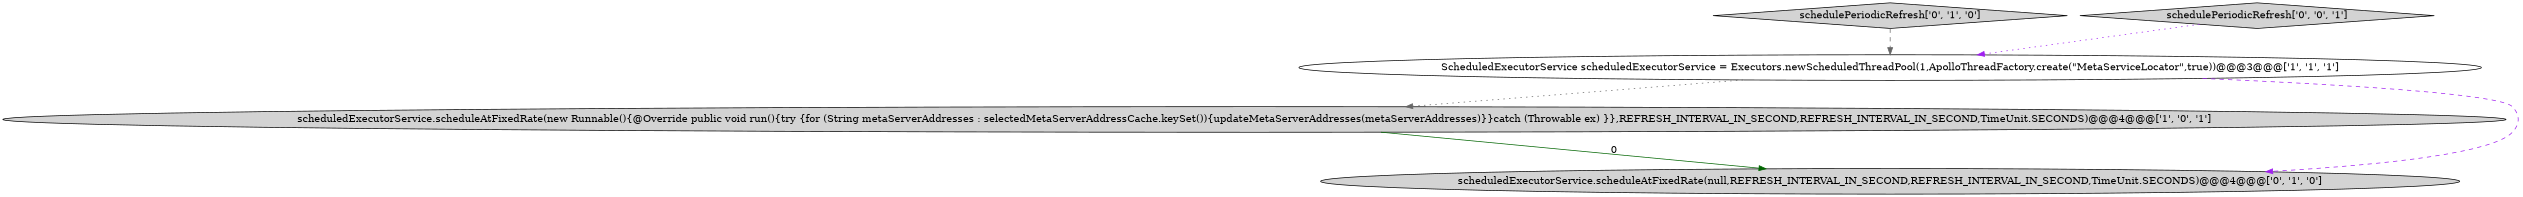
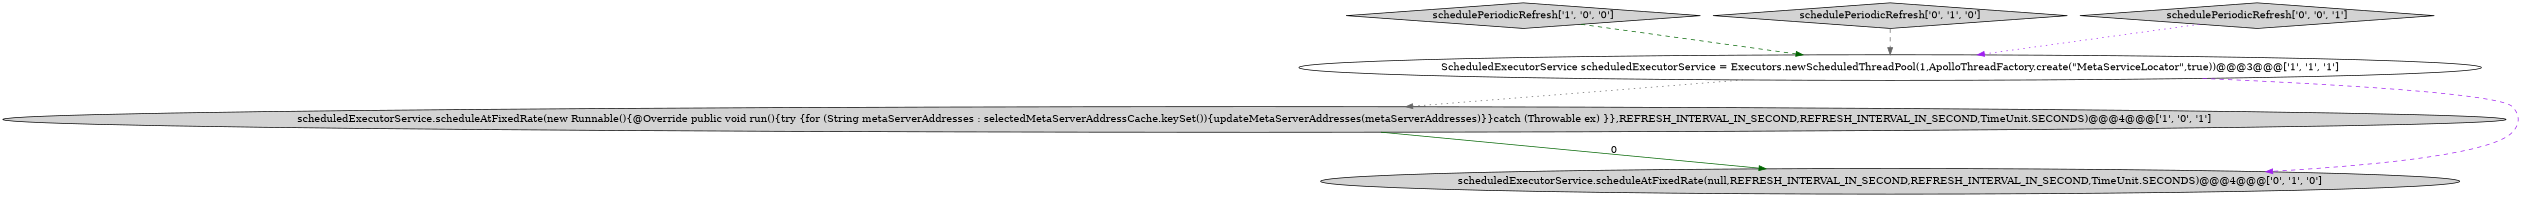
none -> (1523, 16)
